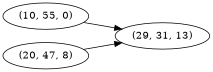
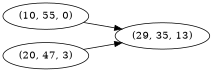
(162, 36) -> (162, 36)
(46, 56) -> (46, 56)
